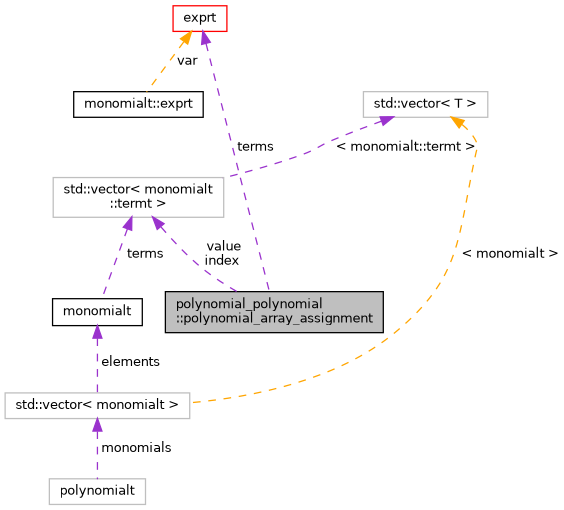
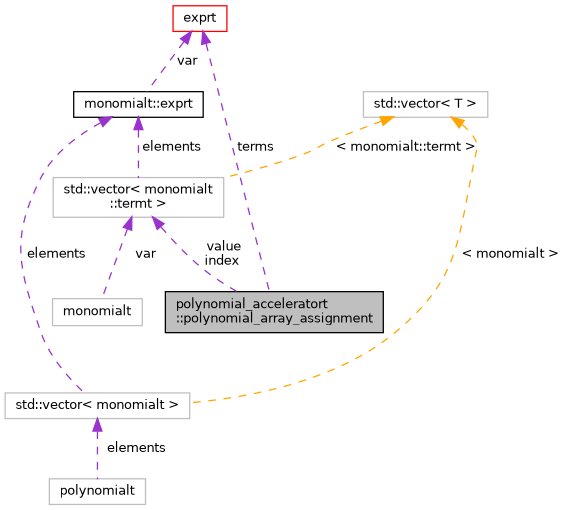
(165, 67) -> (165, 67)
none -> (138, 154)
(304, 154) -> (304, 154)
(144, 254) -> (144, 254)
(97, 312) -> (97, 312)
(274, 312) -> (274, 312)
(97, 366) -> (21, 251)
(135, 449) -> (135, 449)
